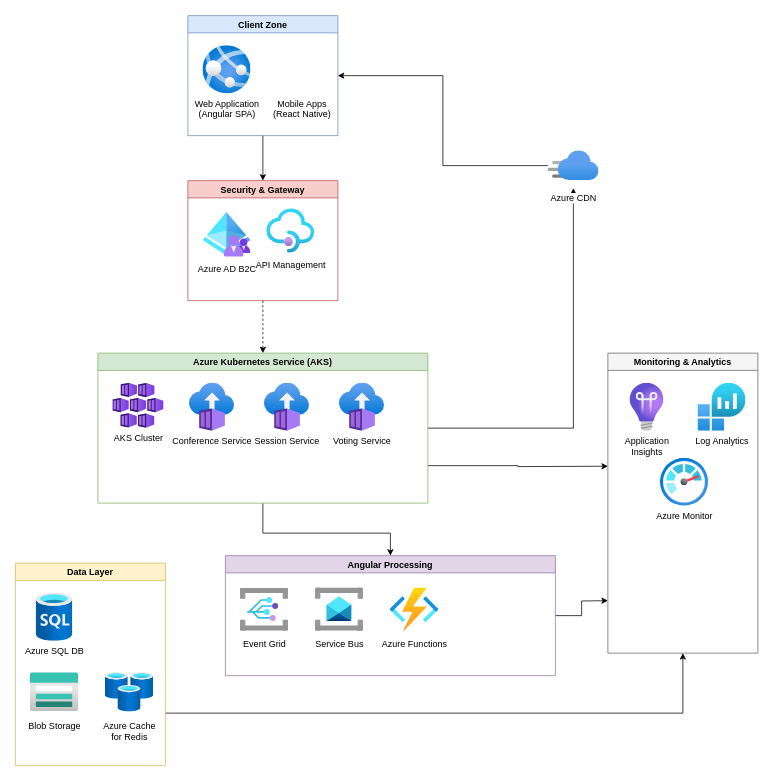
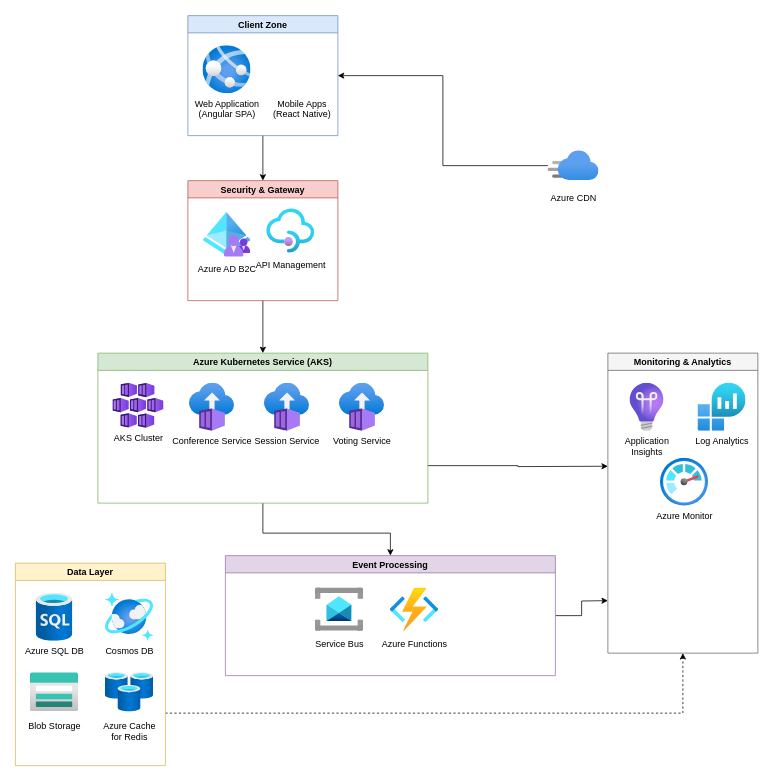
(573, 316) -> none
(263, 325) -> (263, 325)
(390, 564) -> (390, 564)
(264, 609) -> none
none -> (129, 617)
(453, 713) -> (453, 713)
